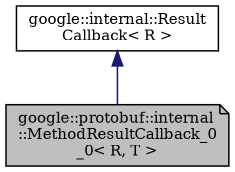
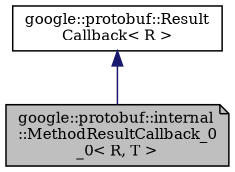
(117, 28) -> (117, 28)
